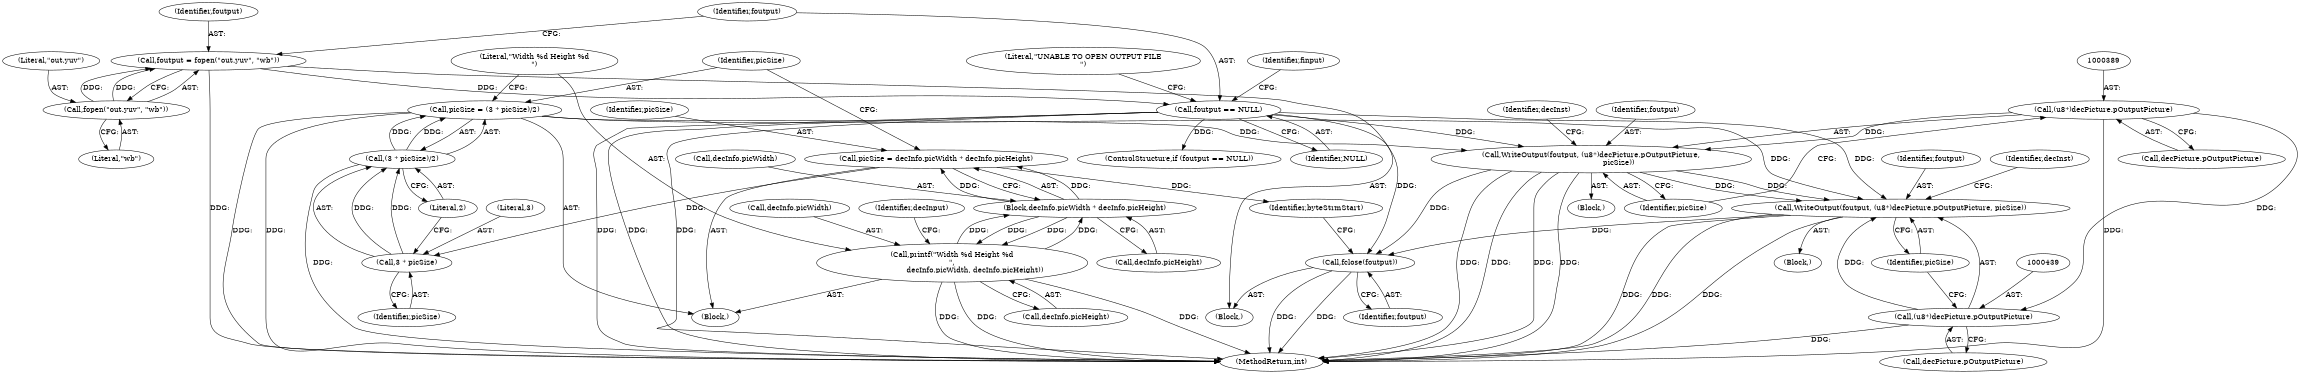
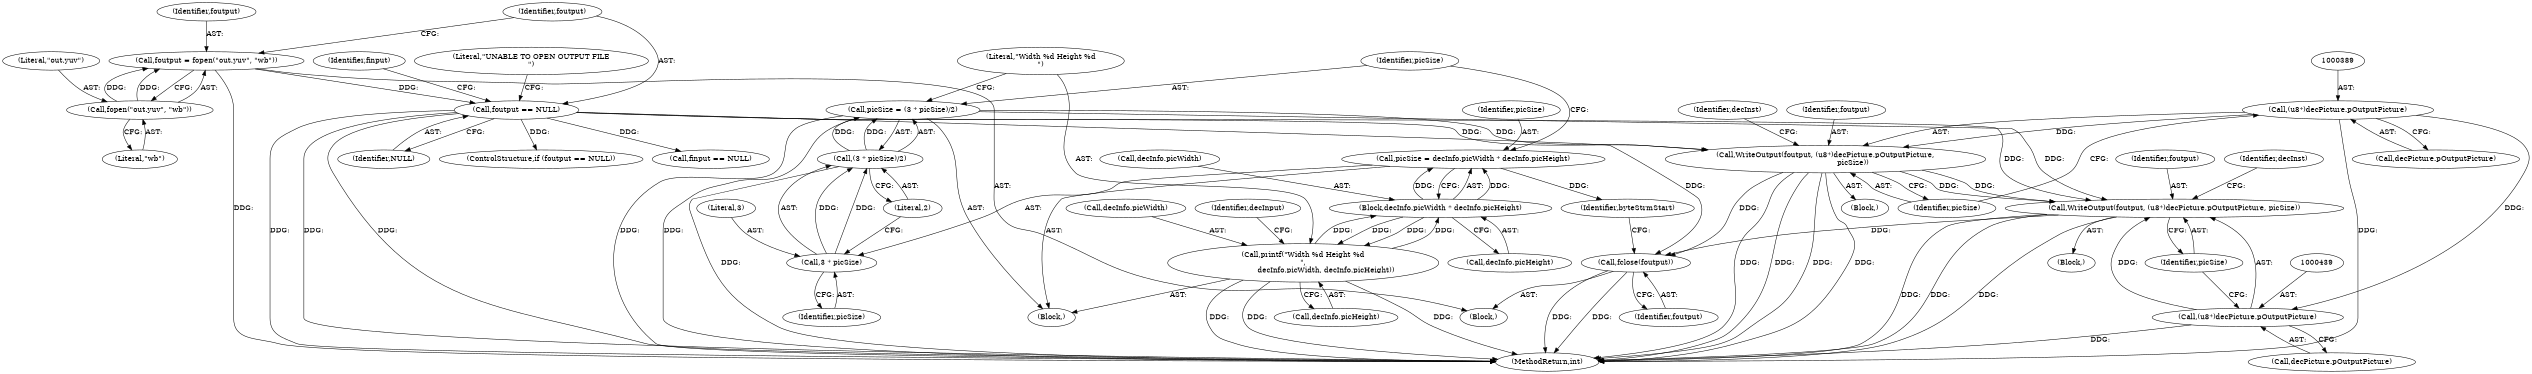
none -> (711, 159)
(697, 208) -> (1035, 208)
